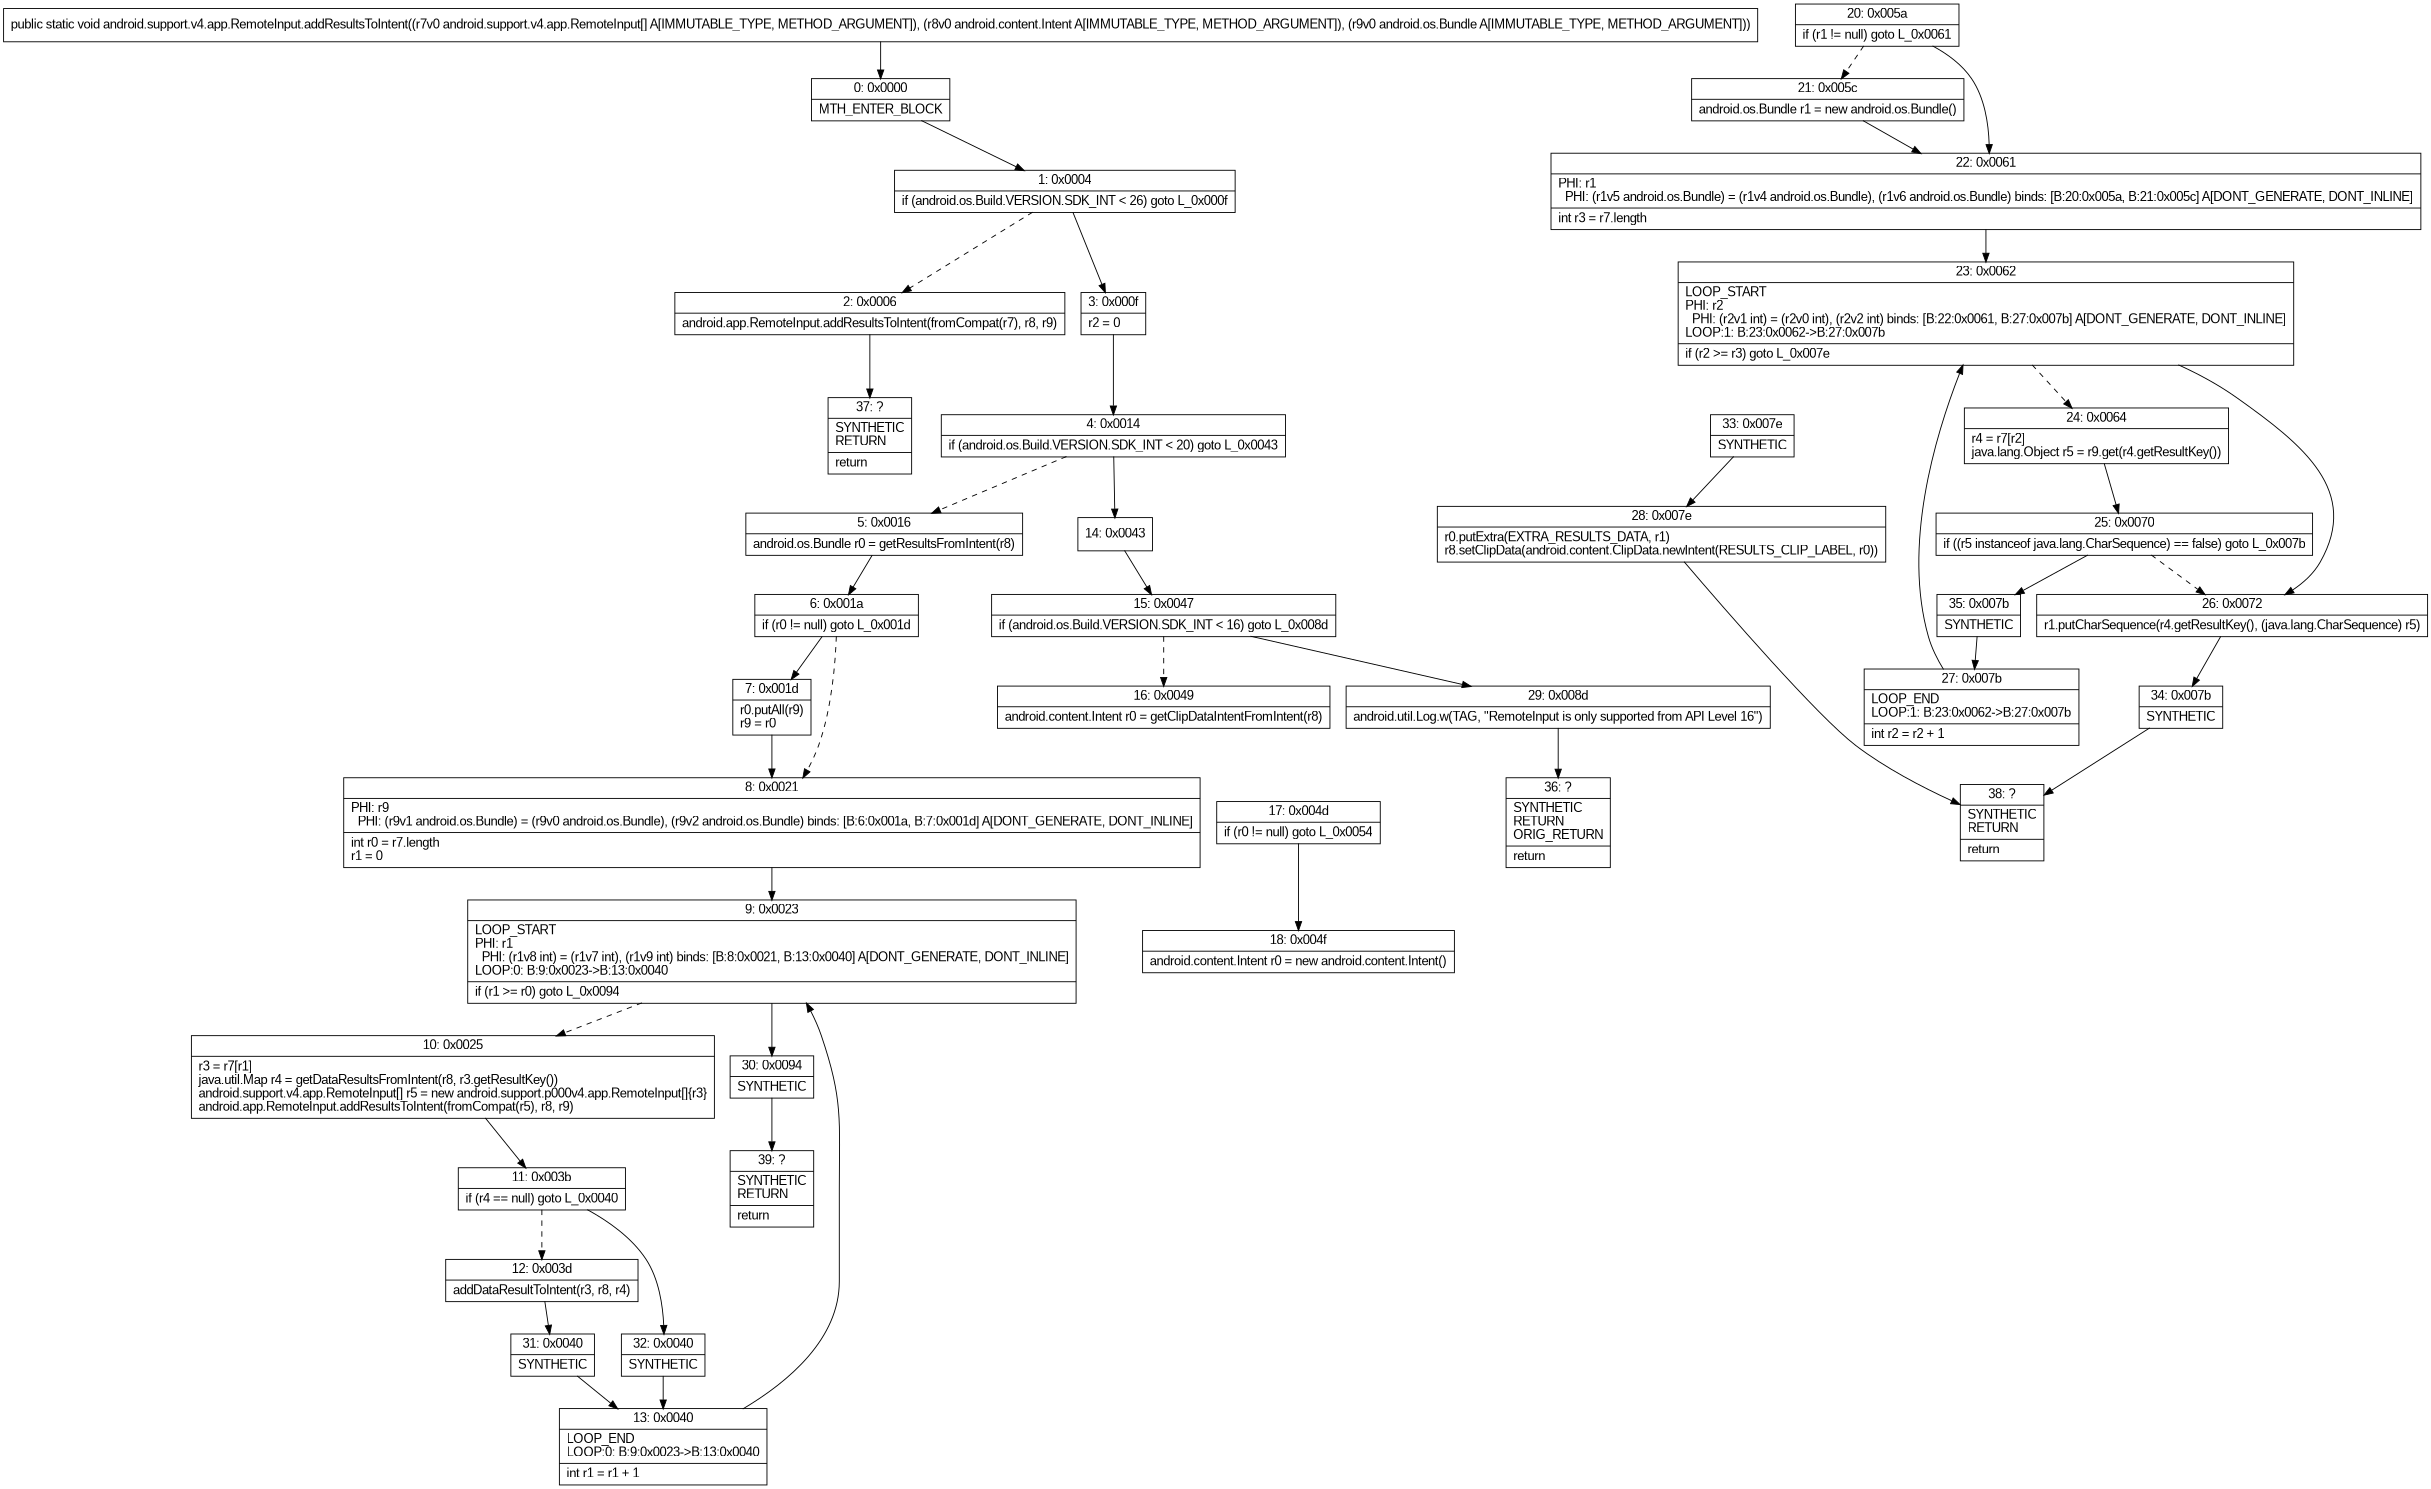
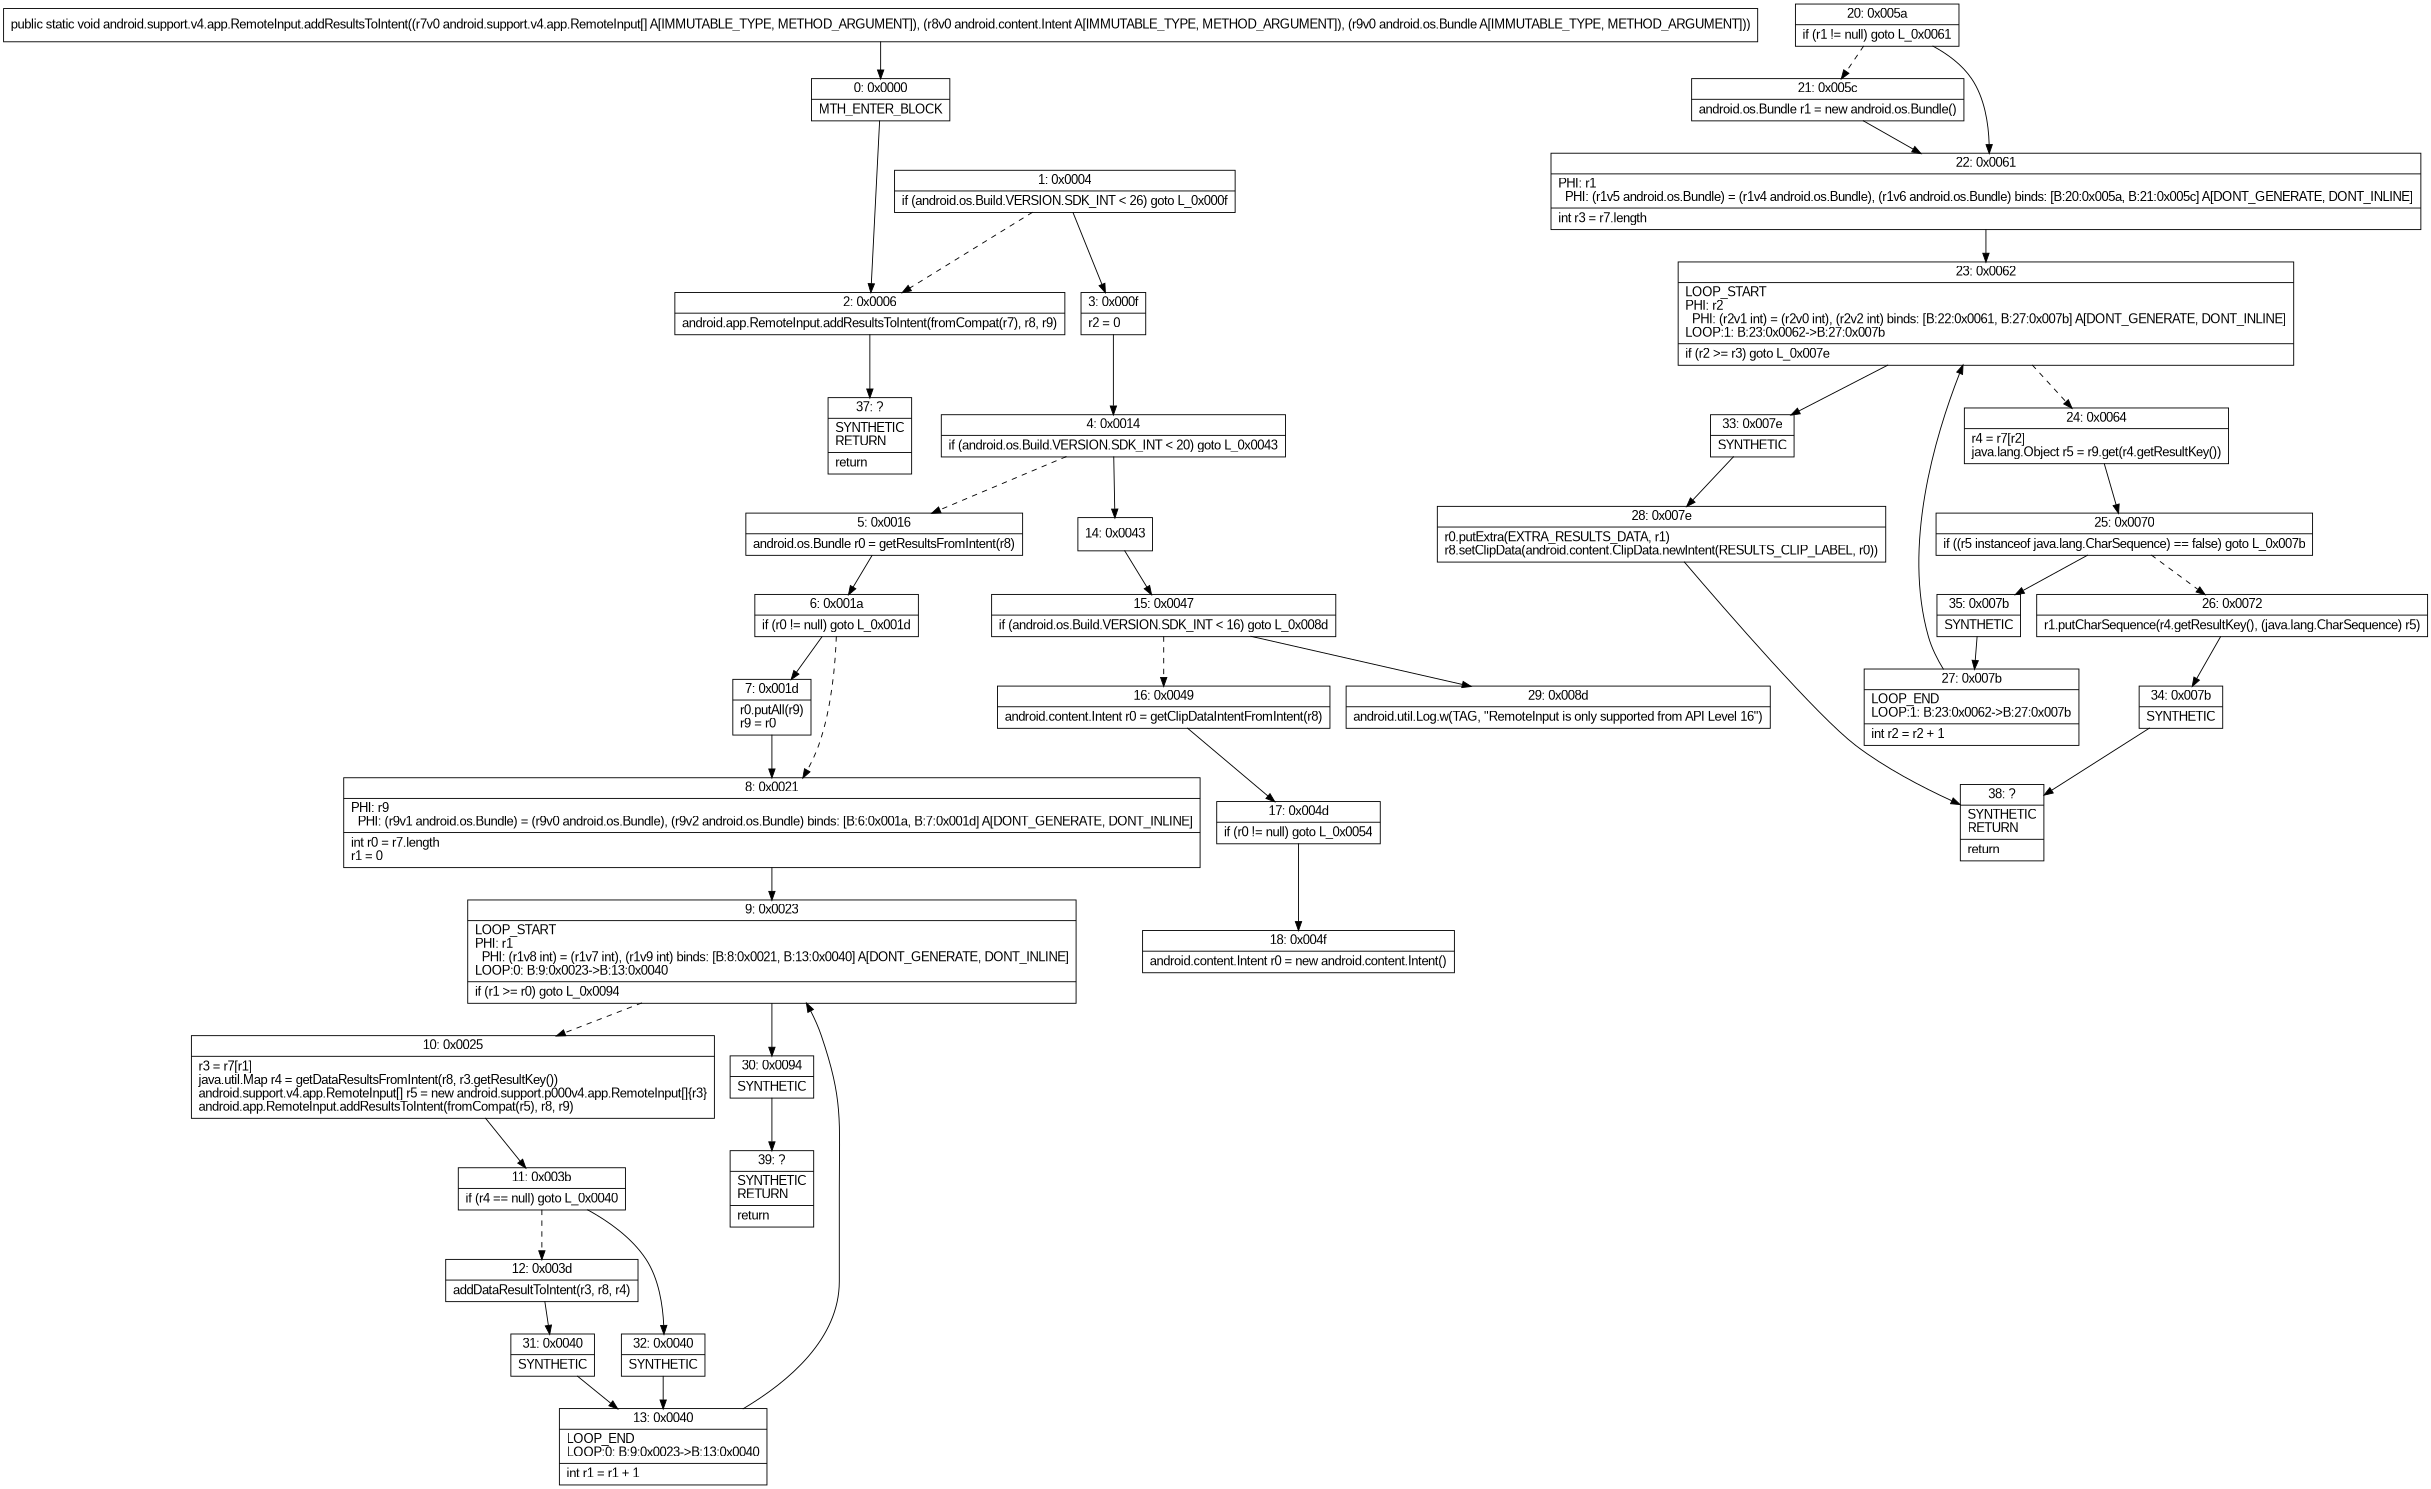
(969, 144) -> (875, 202)
(2306, 455) -> (1844, 388)
none -> (1228, 762)
(1558, 823) -> none
